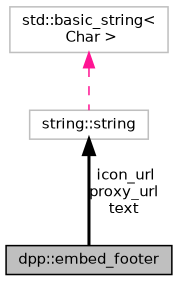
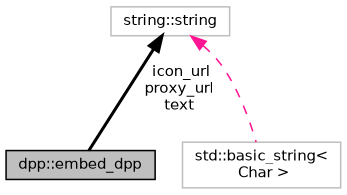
(89, 89) -> (236, 90)
(89, 260) -> (81, 165)
